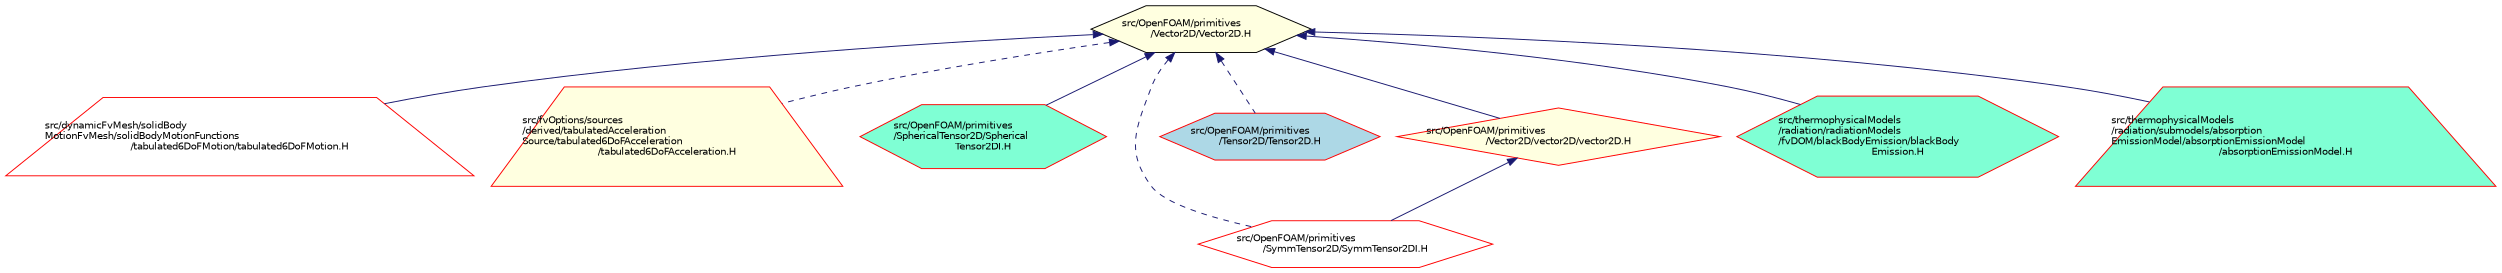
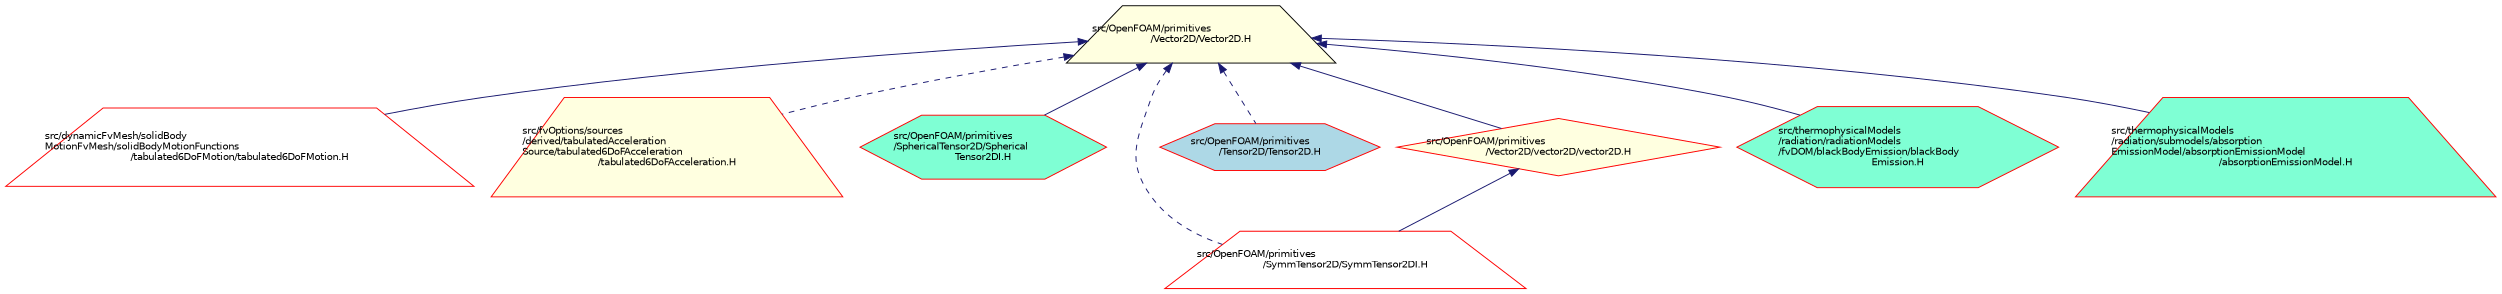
(1201, 29) -> (1201, 34)
(1345, 244) -> (1345, 260)
